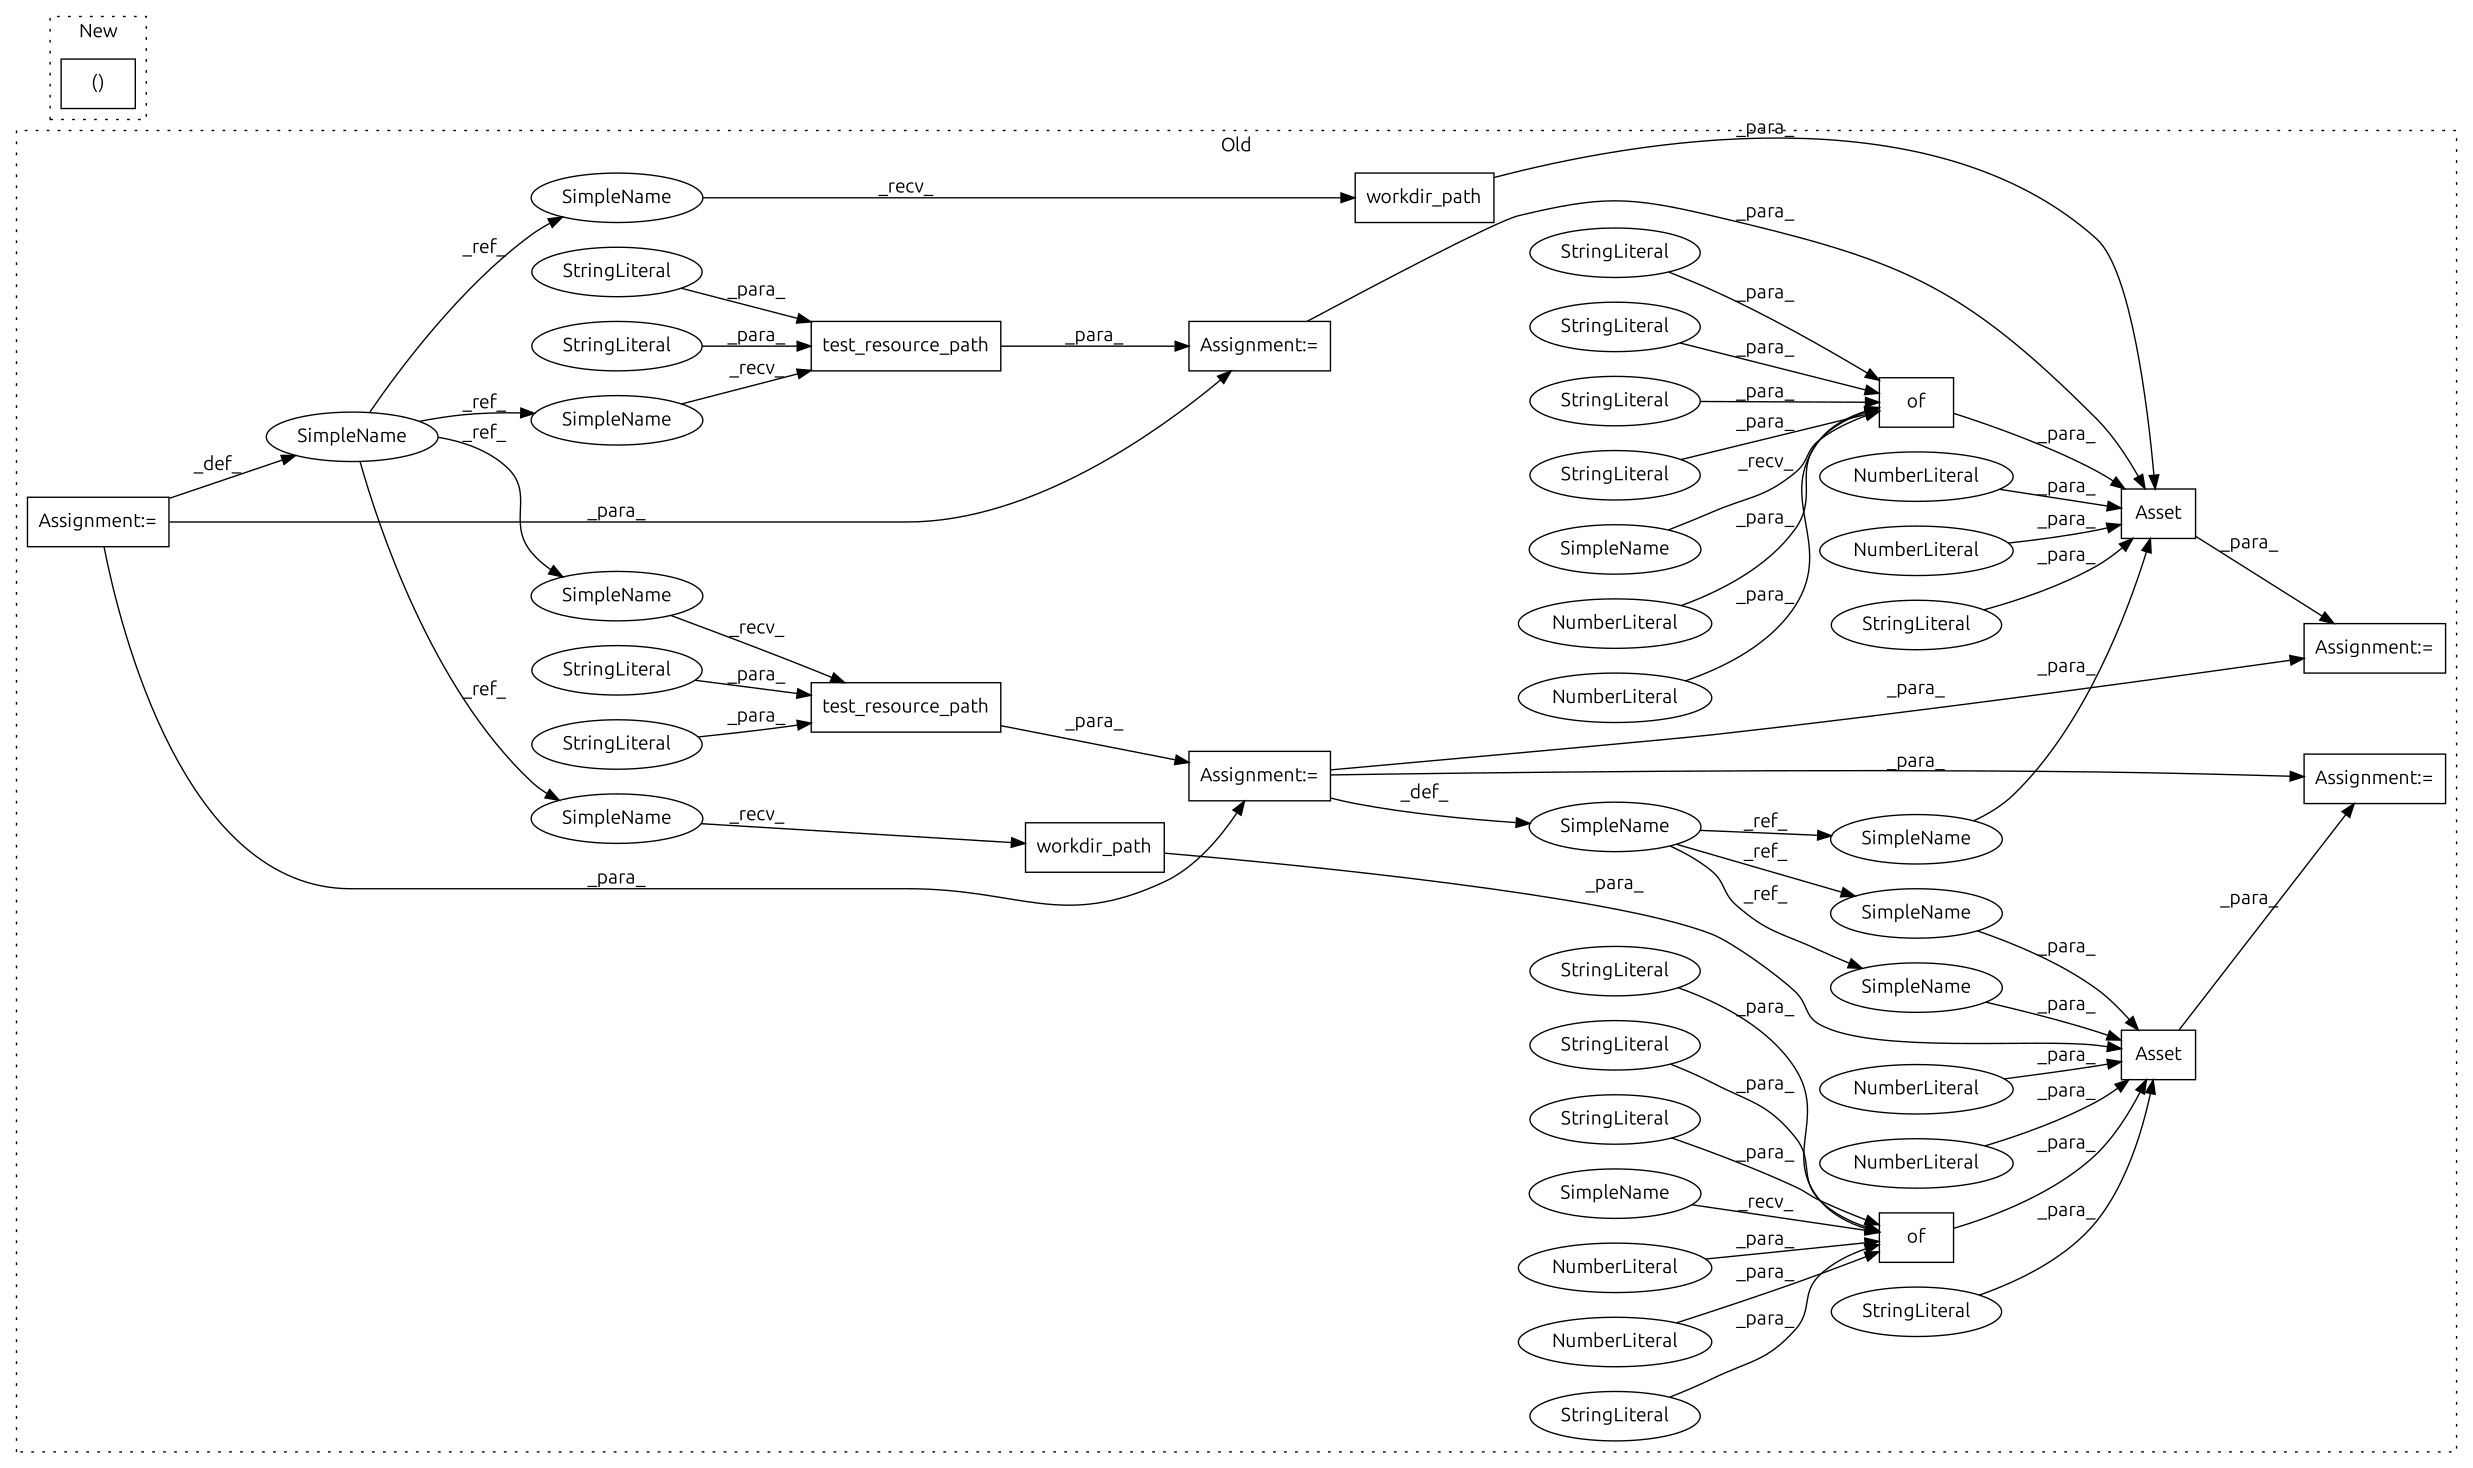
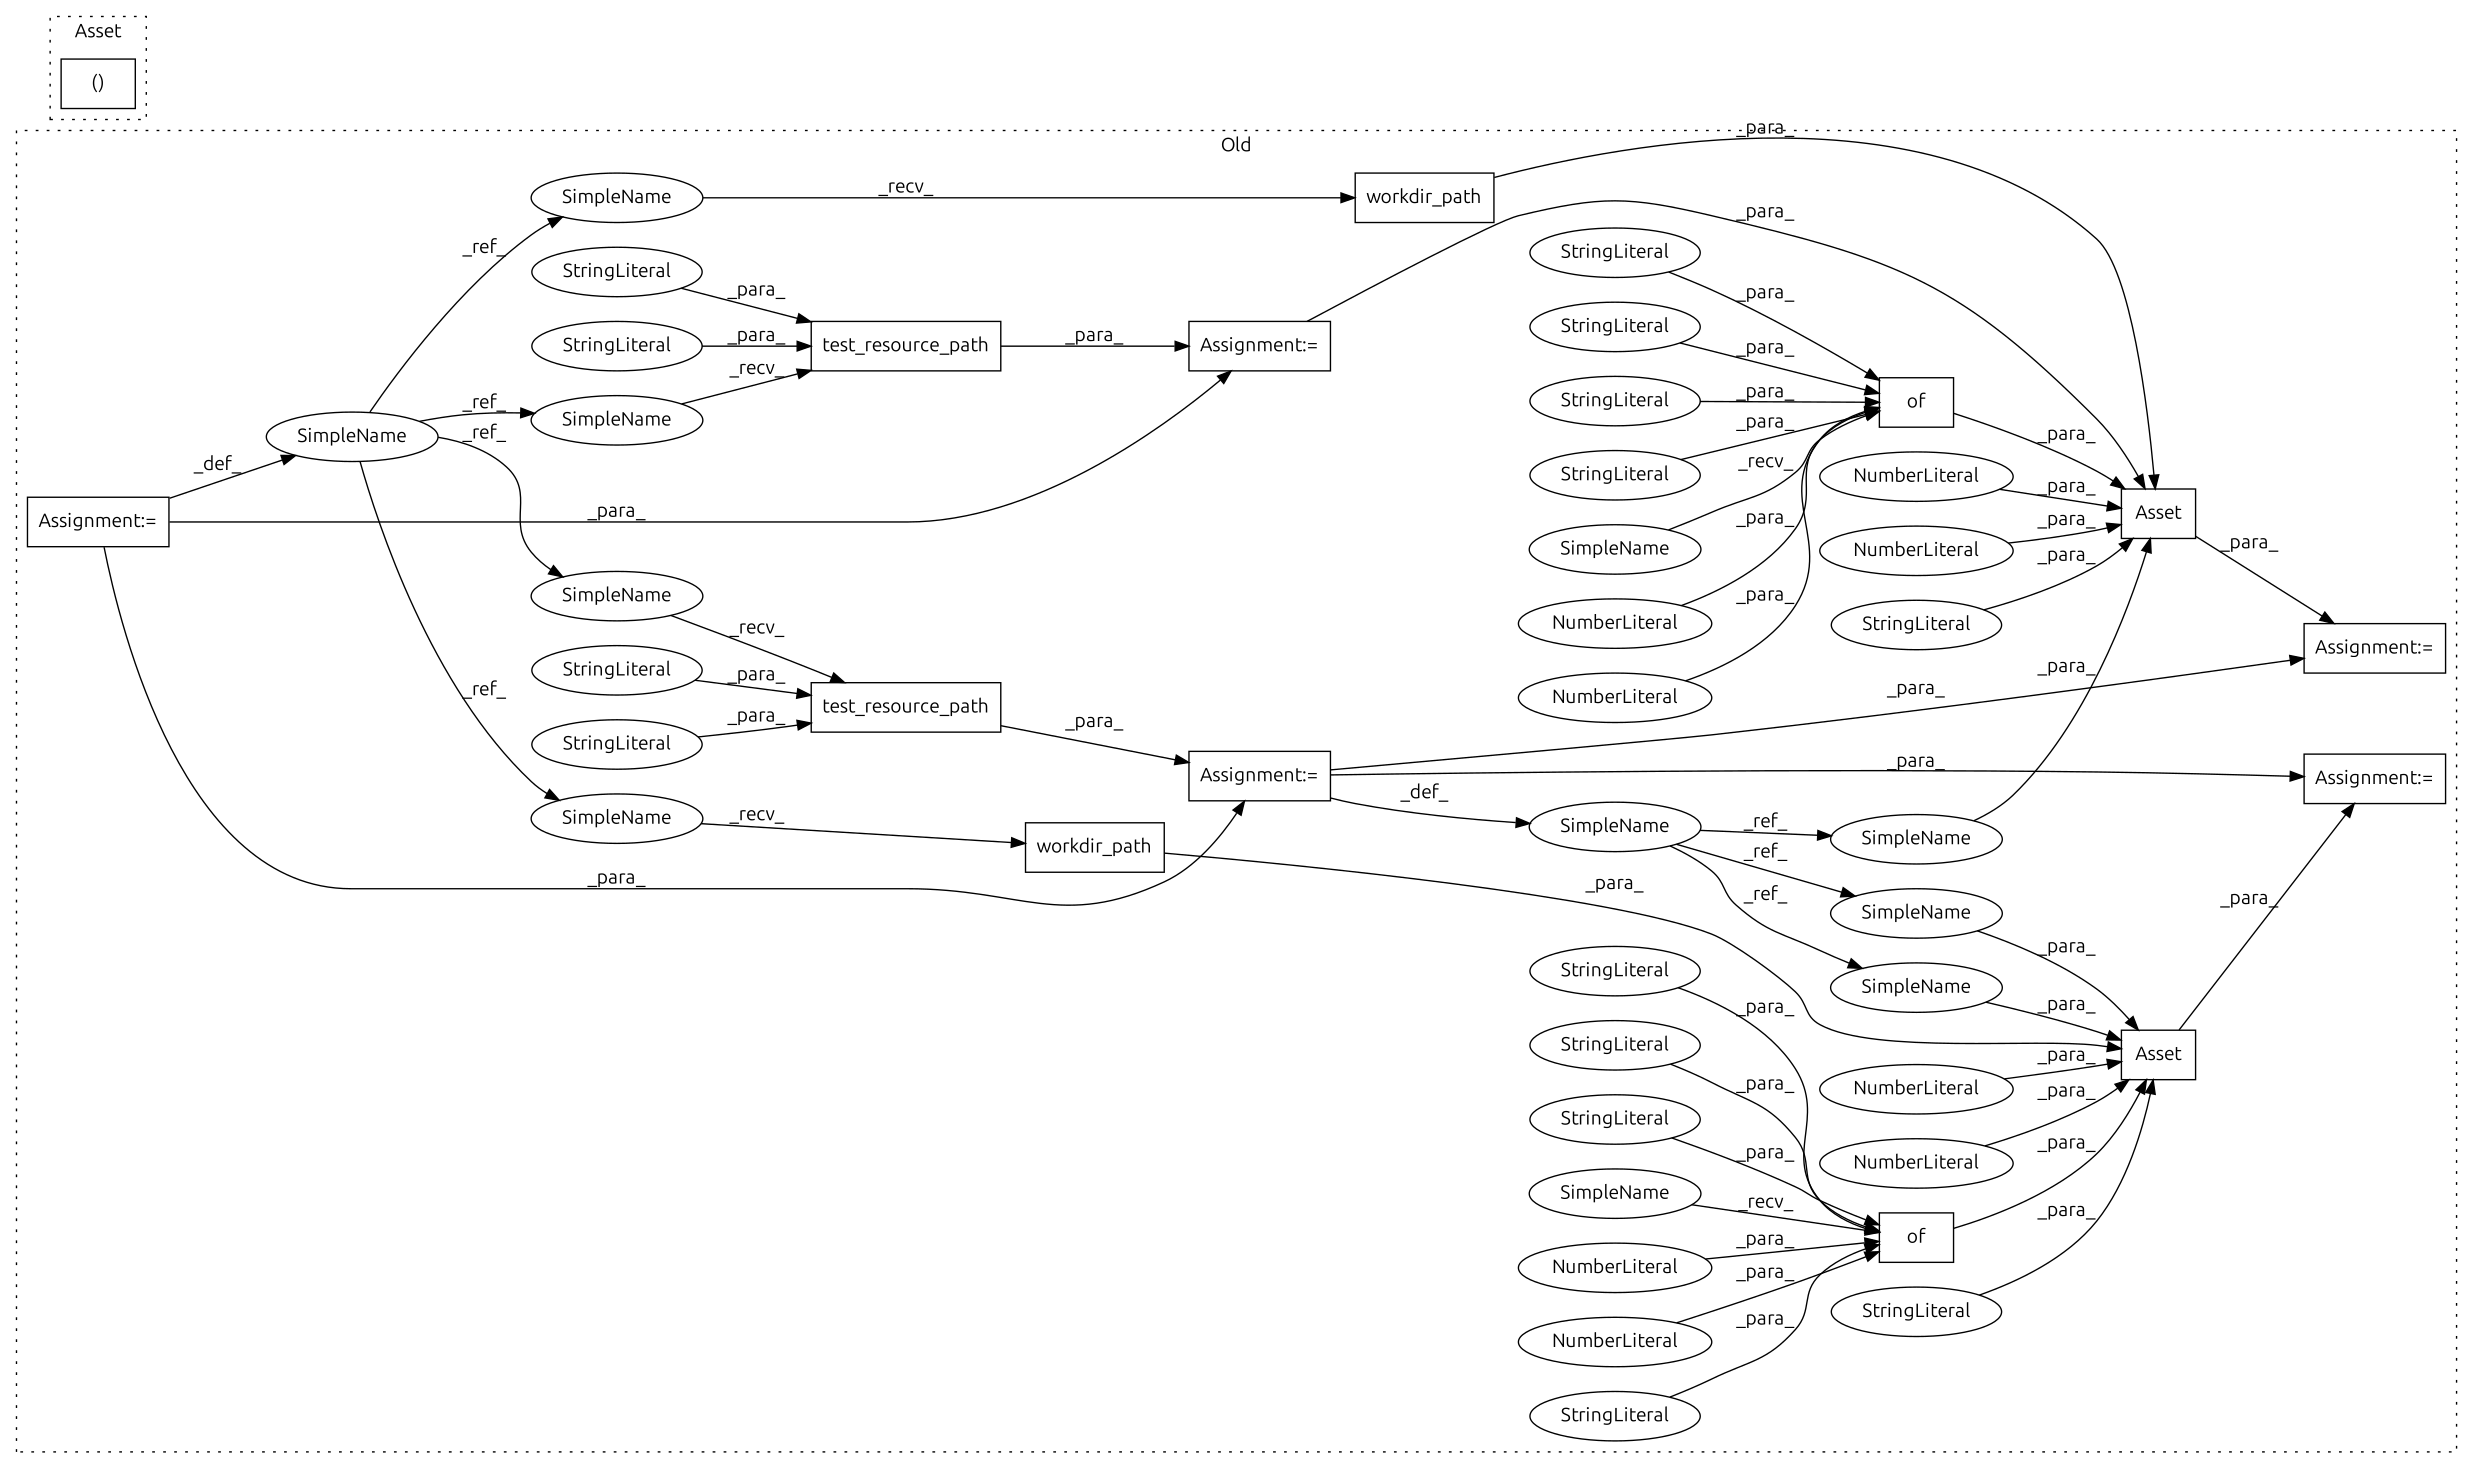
(98, 32) -> (98, 32)
